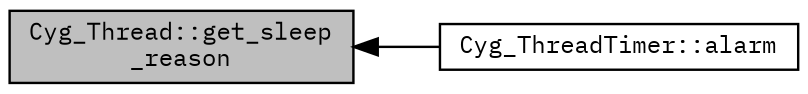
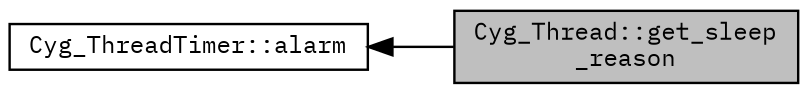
(409, 47) -> (423, 47)
